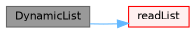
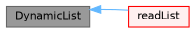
(104, 24) -> (115, 10)
